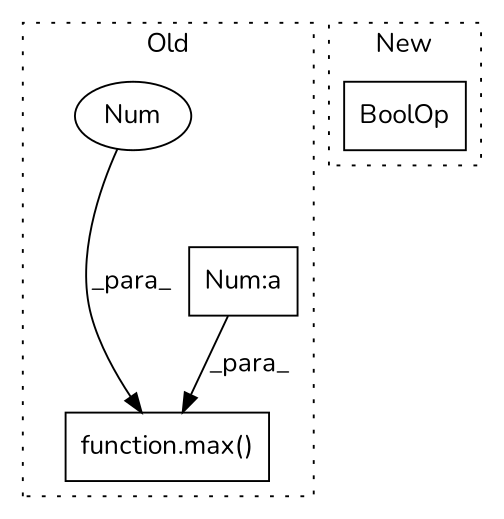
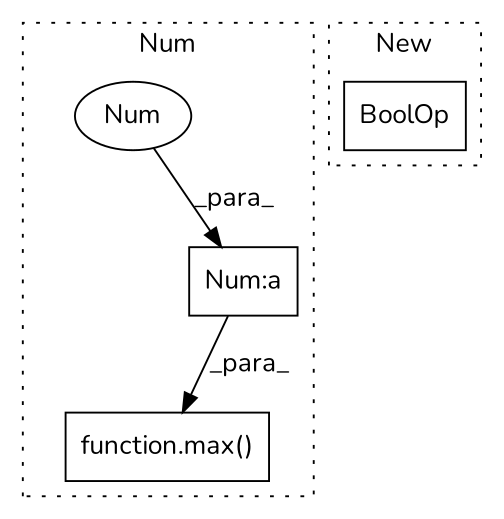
(168, 45) -> (168, 45)
(86, 275) -> (182, 190)
